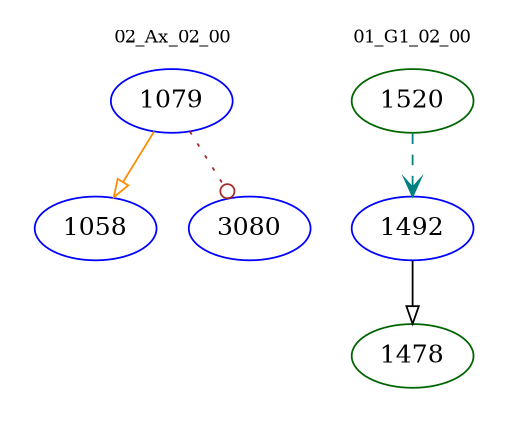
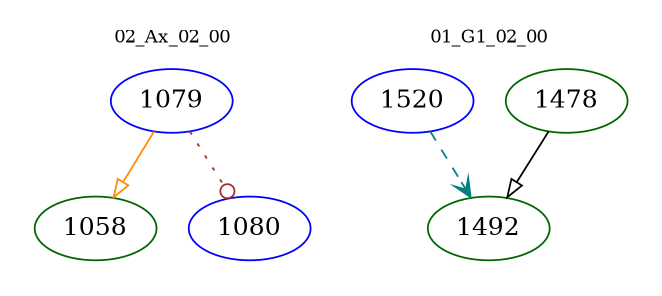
(413, 101) -> (413, 101)
(96, 228) -> (96, 228)
(250, 228) -> (250, 228)
(413, 228) -> (489, 228)
(413, 284) -> (533, 157)
